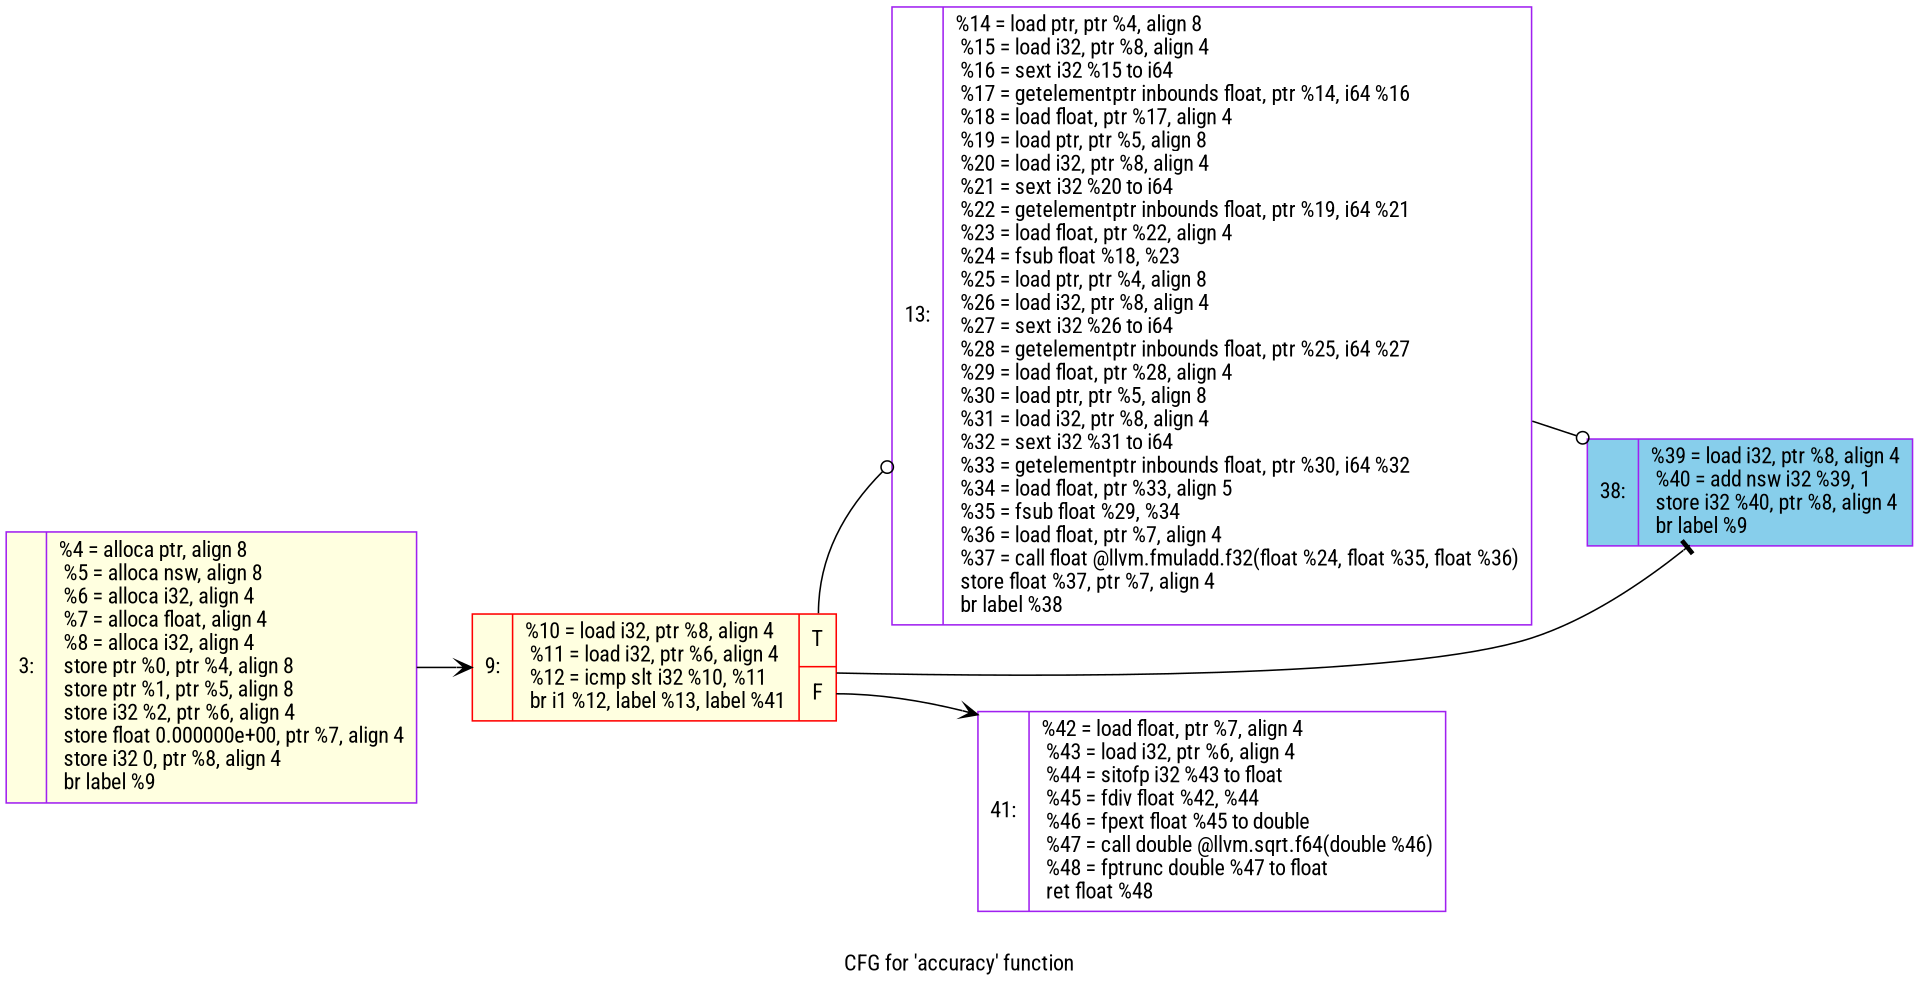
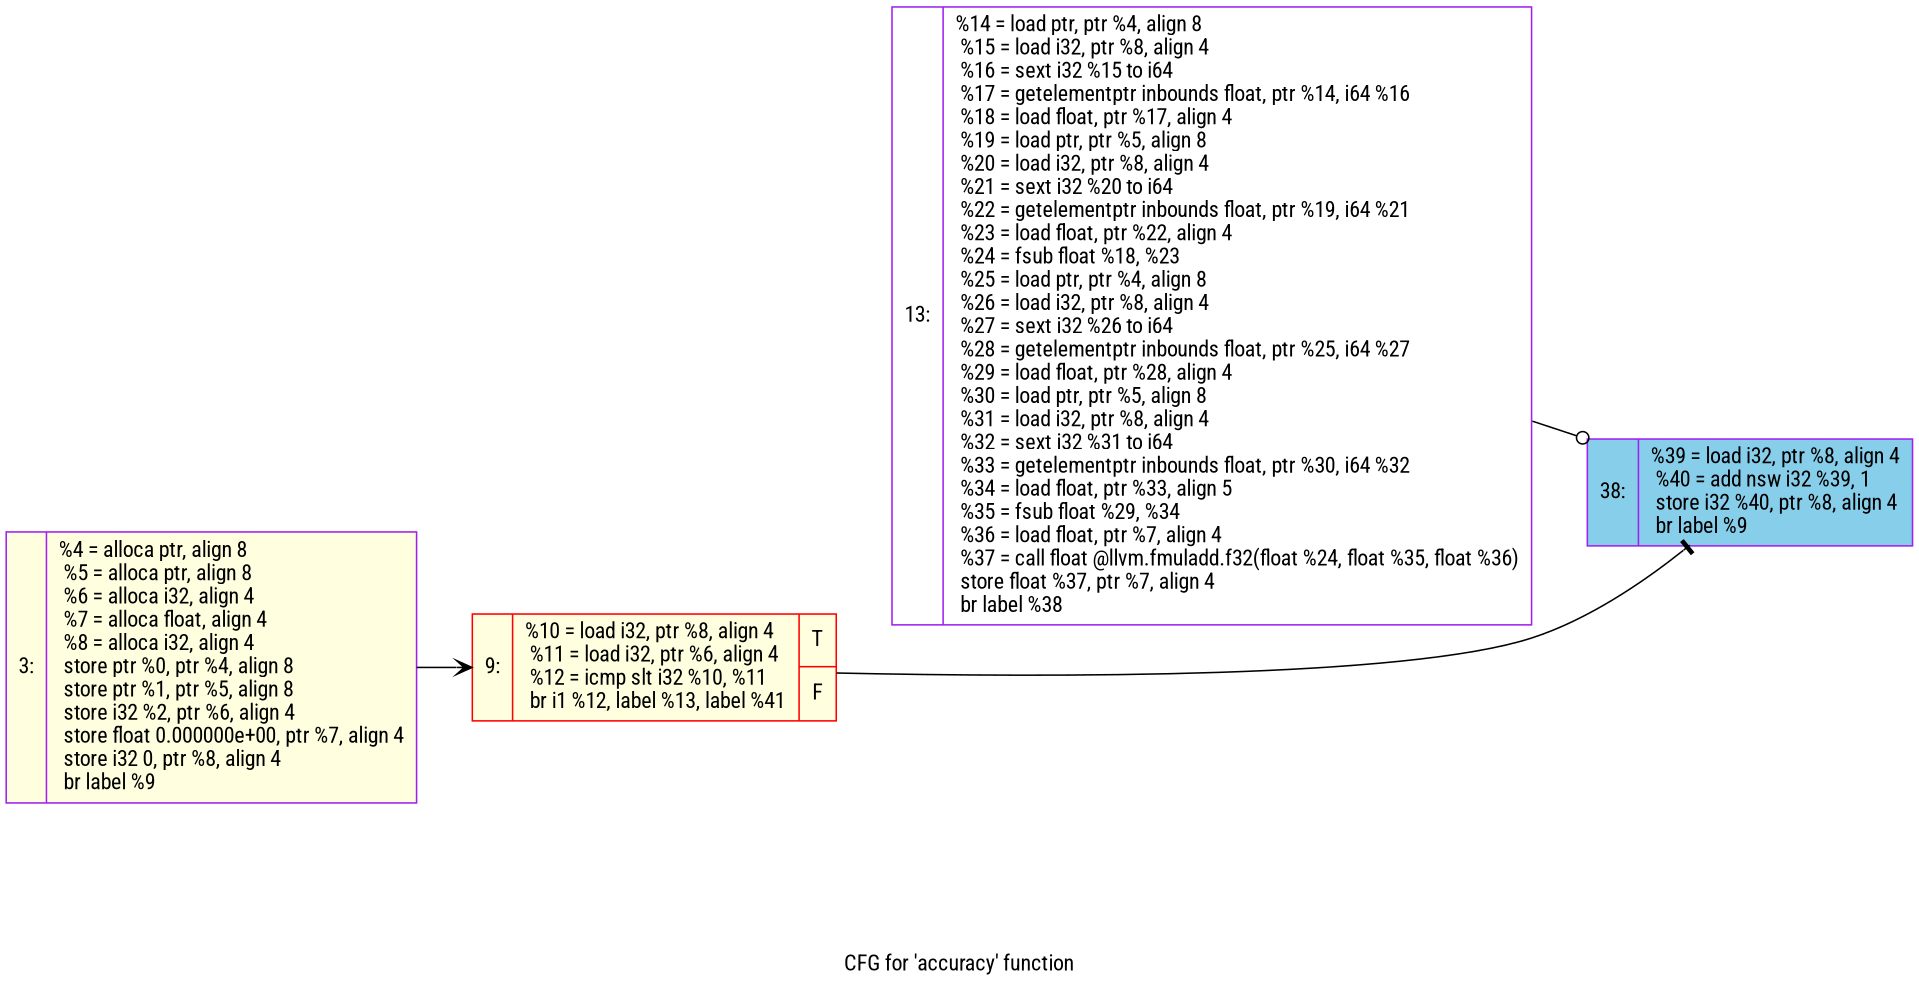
(836, 536) -> none
(161, 574) -> (156, 574)
(1212, 811) -> none
